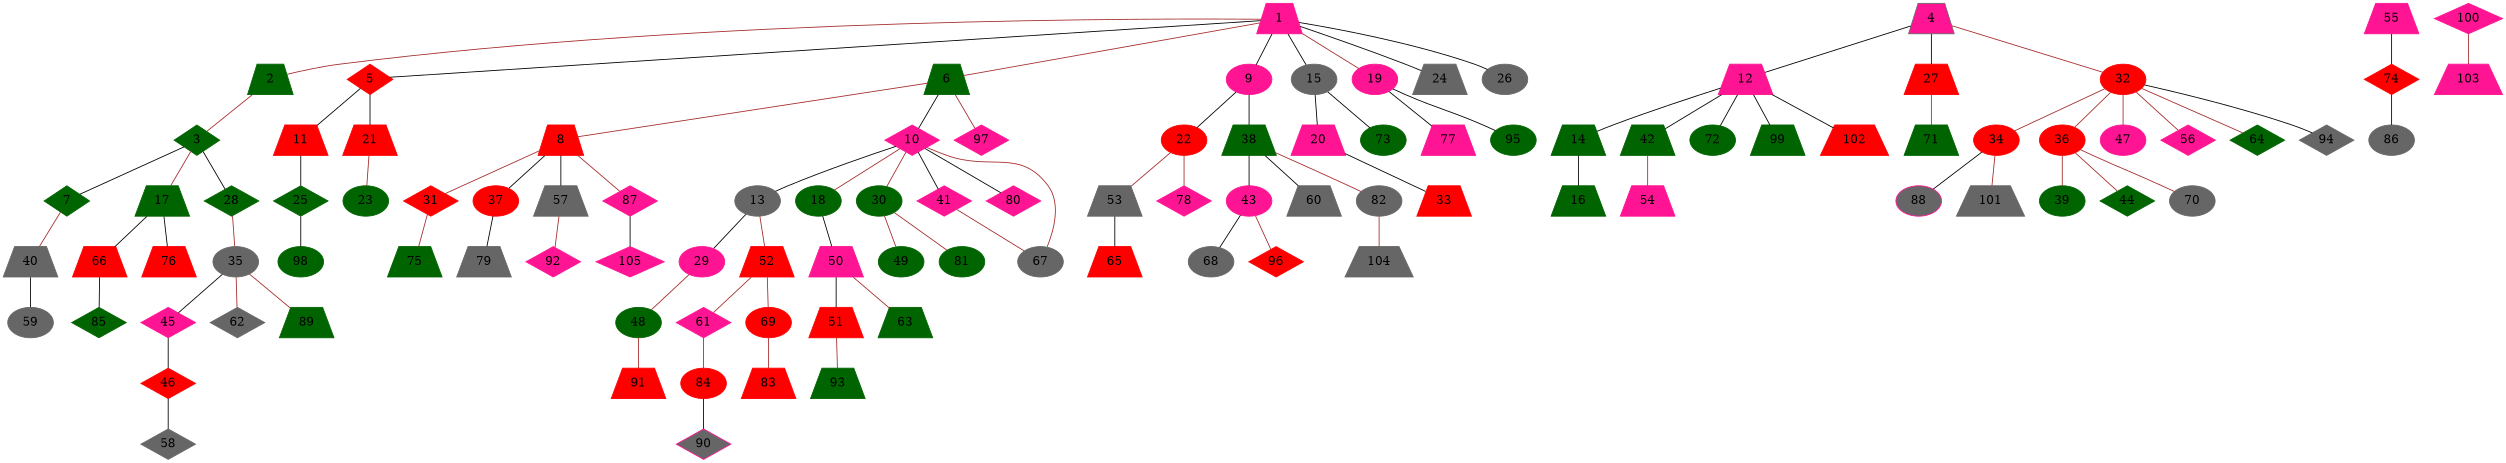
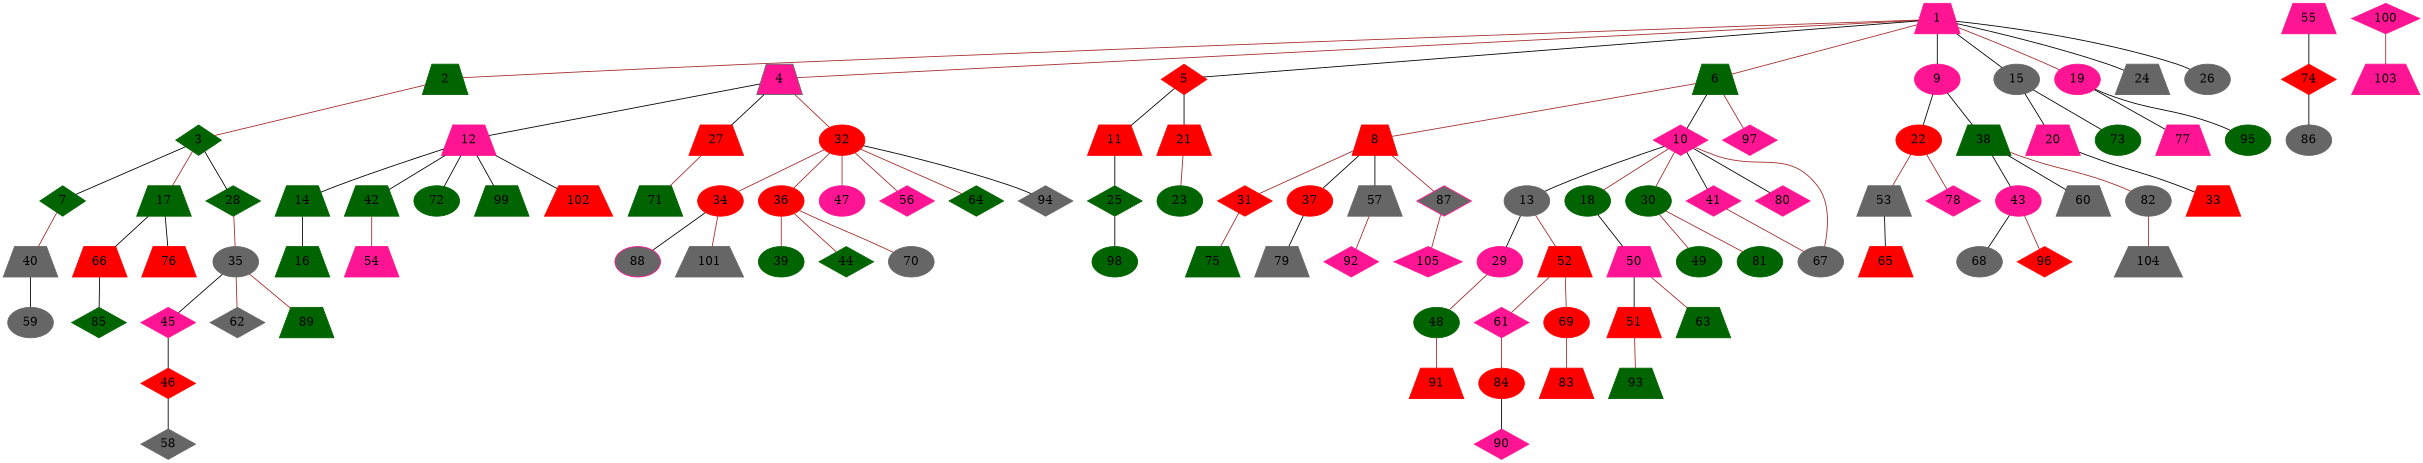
none -> (1358, 49)
(630, 201) -> (1444, 201)
(630, 231) -> (1436, 231)
(704, 444) -> (1502, 444)
